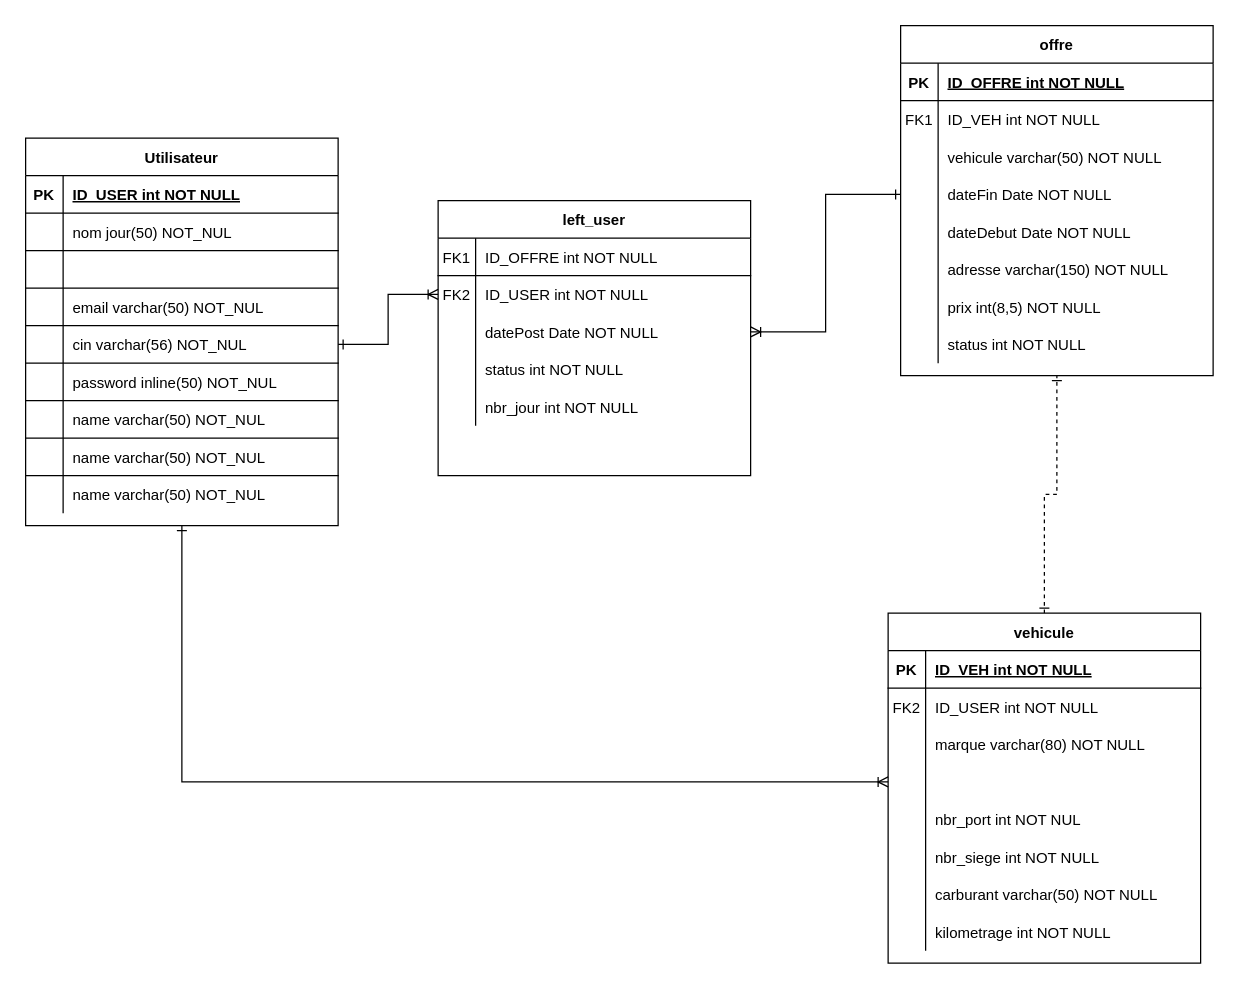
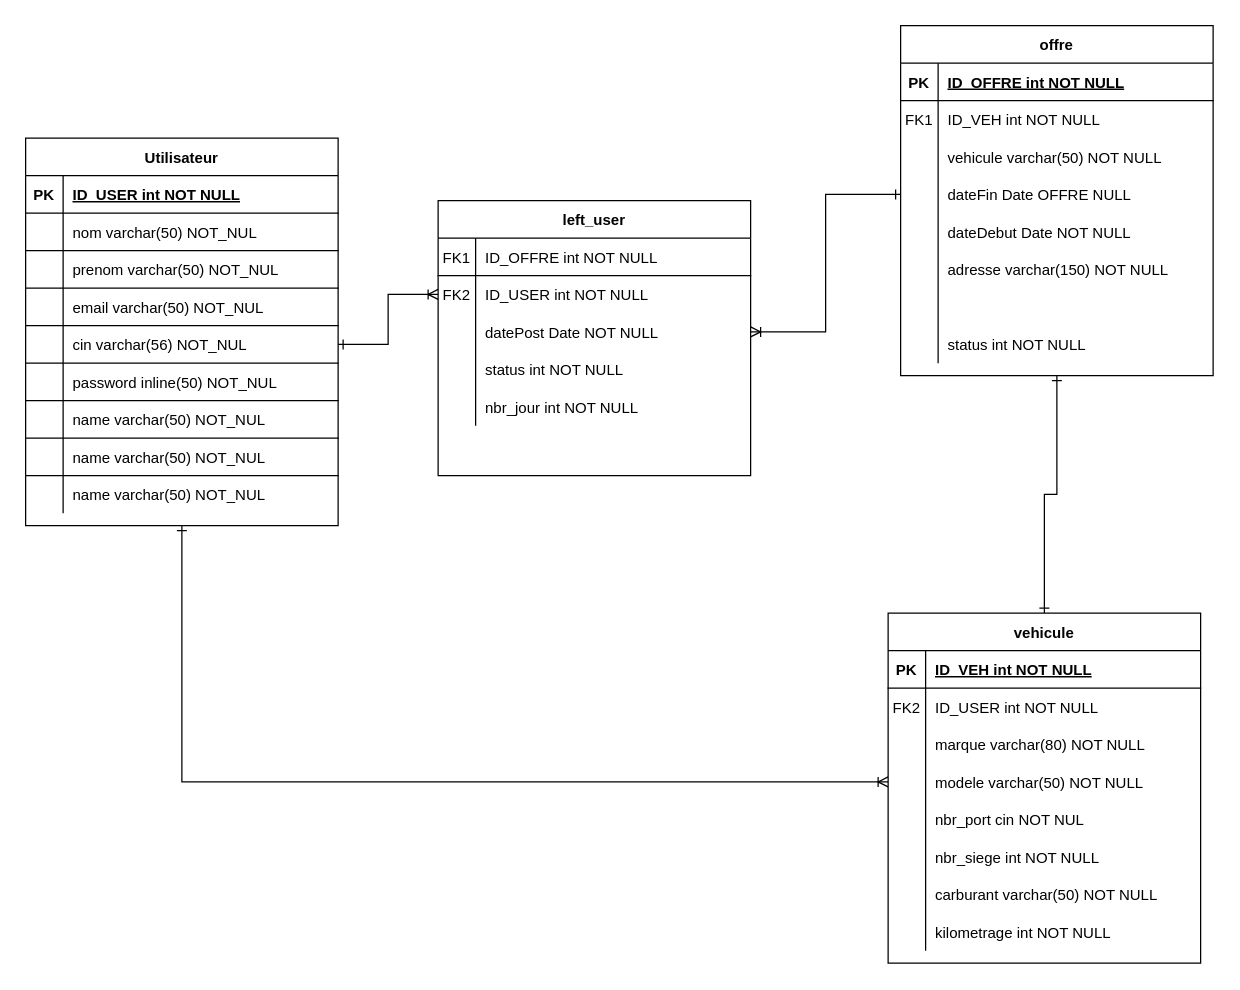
(1028, 195) -> (1036, 195)
(153, 233) -> (165, 233)
none -> (201, 269)
(1076, 307) -> none
(1052, 494) -> (1052, 494)
none -> (1063, 782)
(1011, 820) -> (1011, 820)
